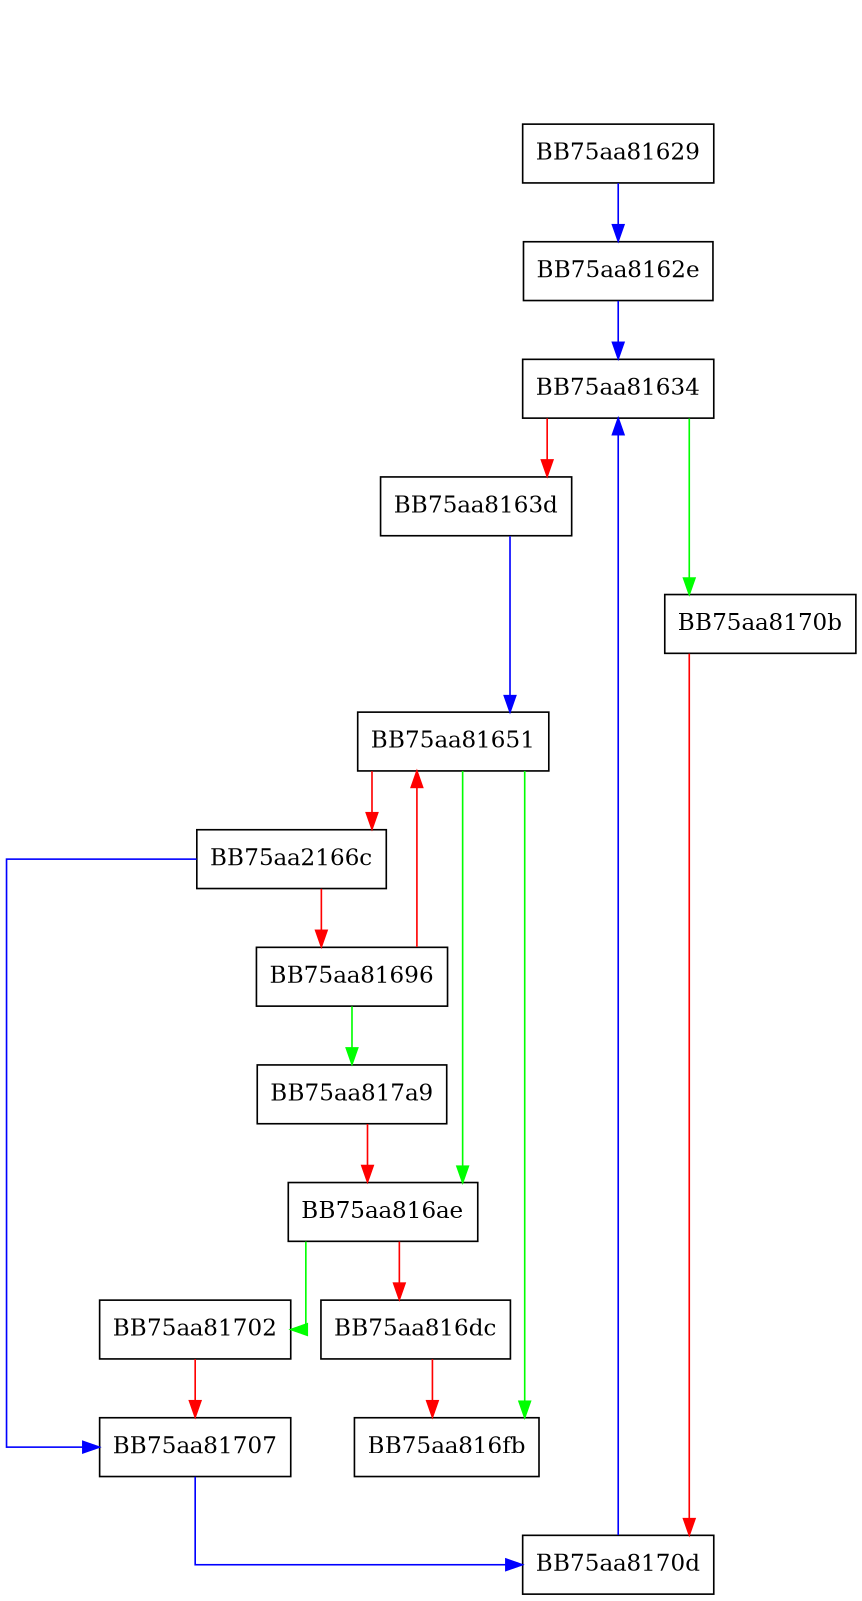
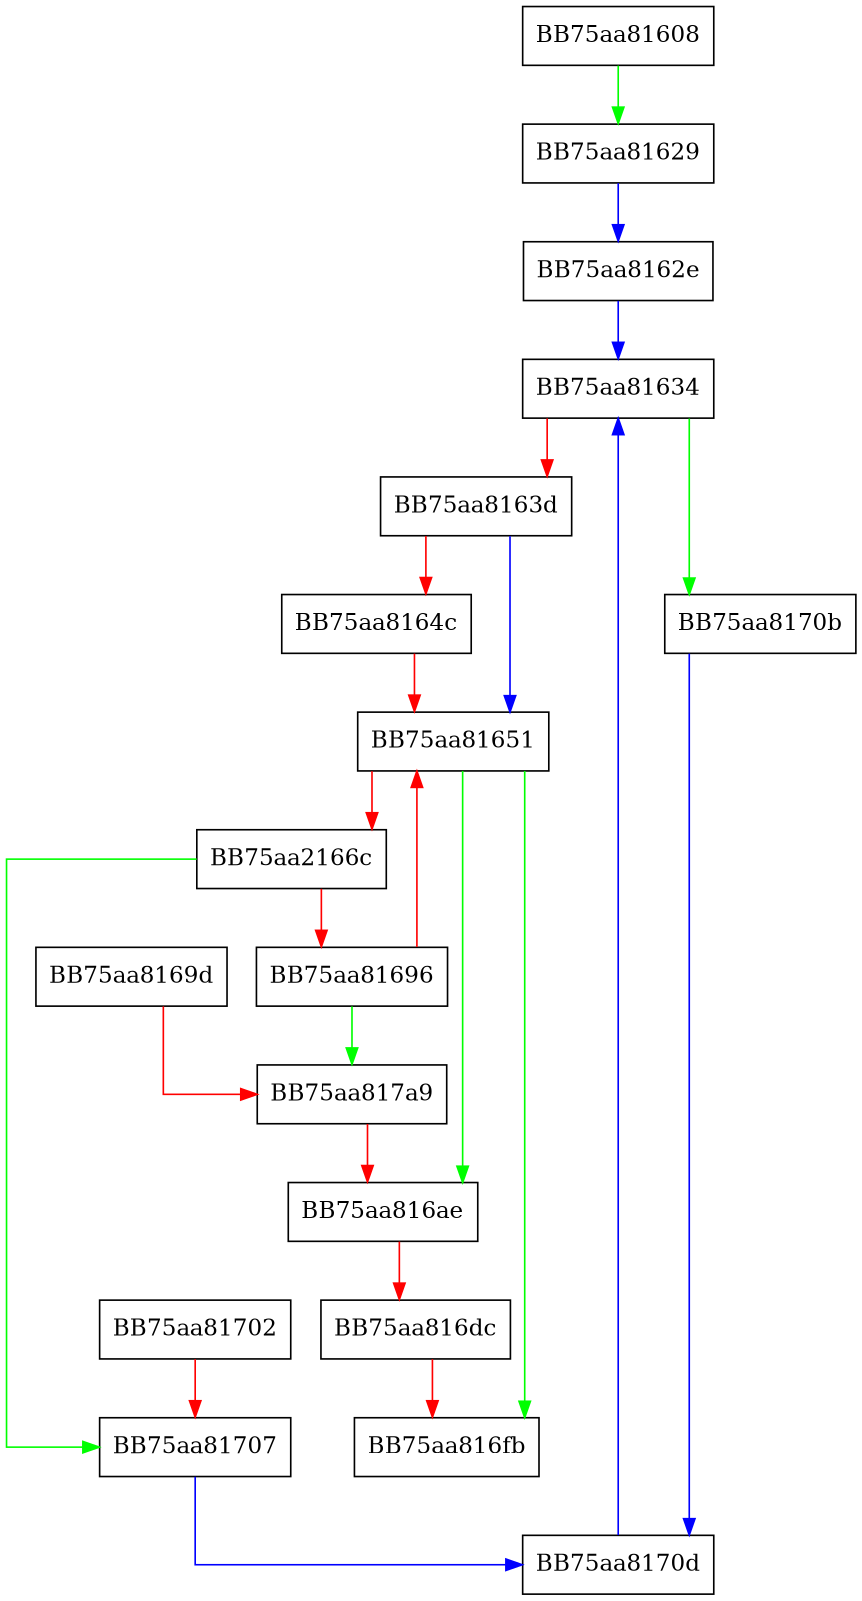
none -> (618, 36)
none -> (376, 624)
none -> (131, 977)
(689, 1086) -> (689, 1086)
(7, 1096) -> (7, 1096)
(306, 1286) -> none
